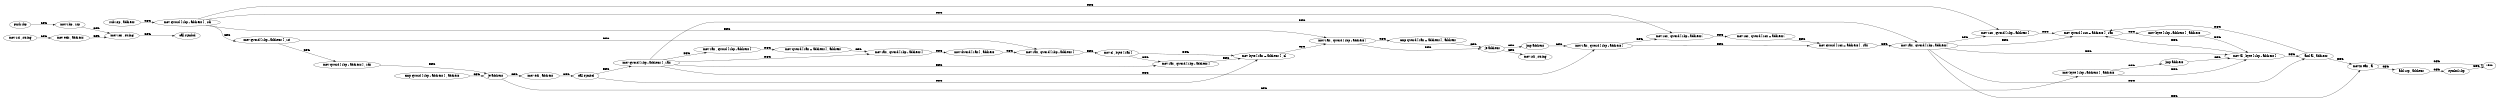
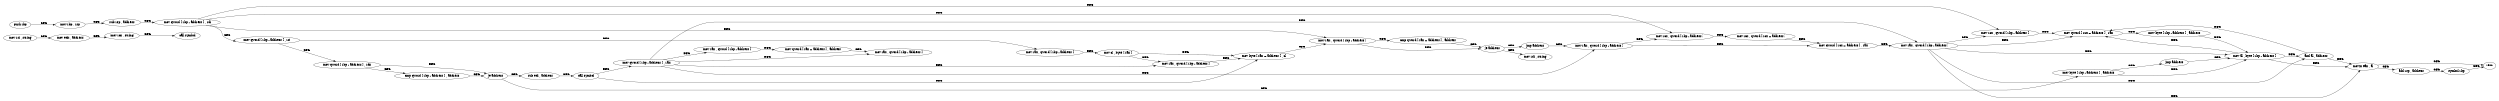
(95, 30) -> (93, 24)
(974, 52) -> none
none -> (2307, 65)
none -> (384, 71)
(540, 76) -> (540, 76)
